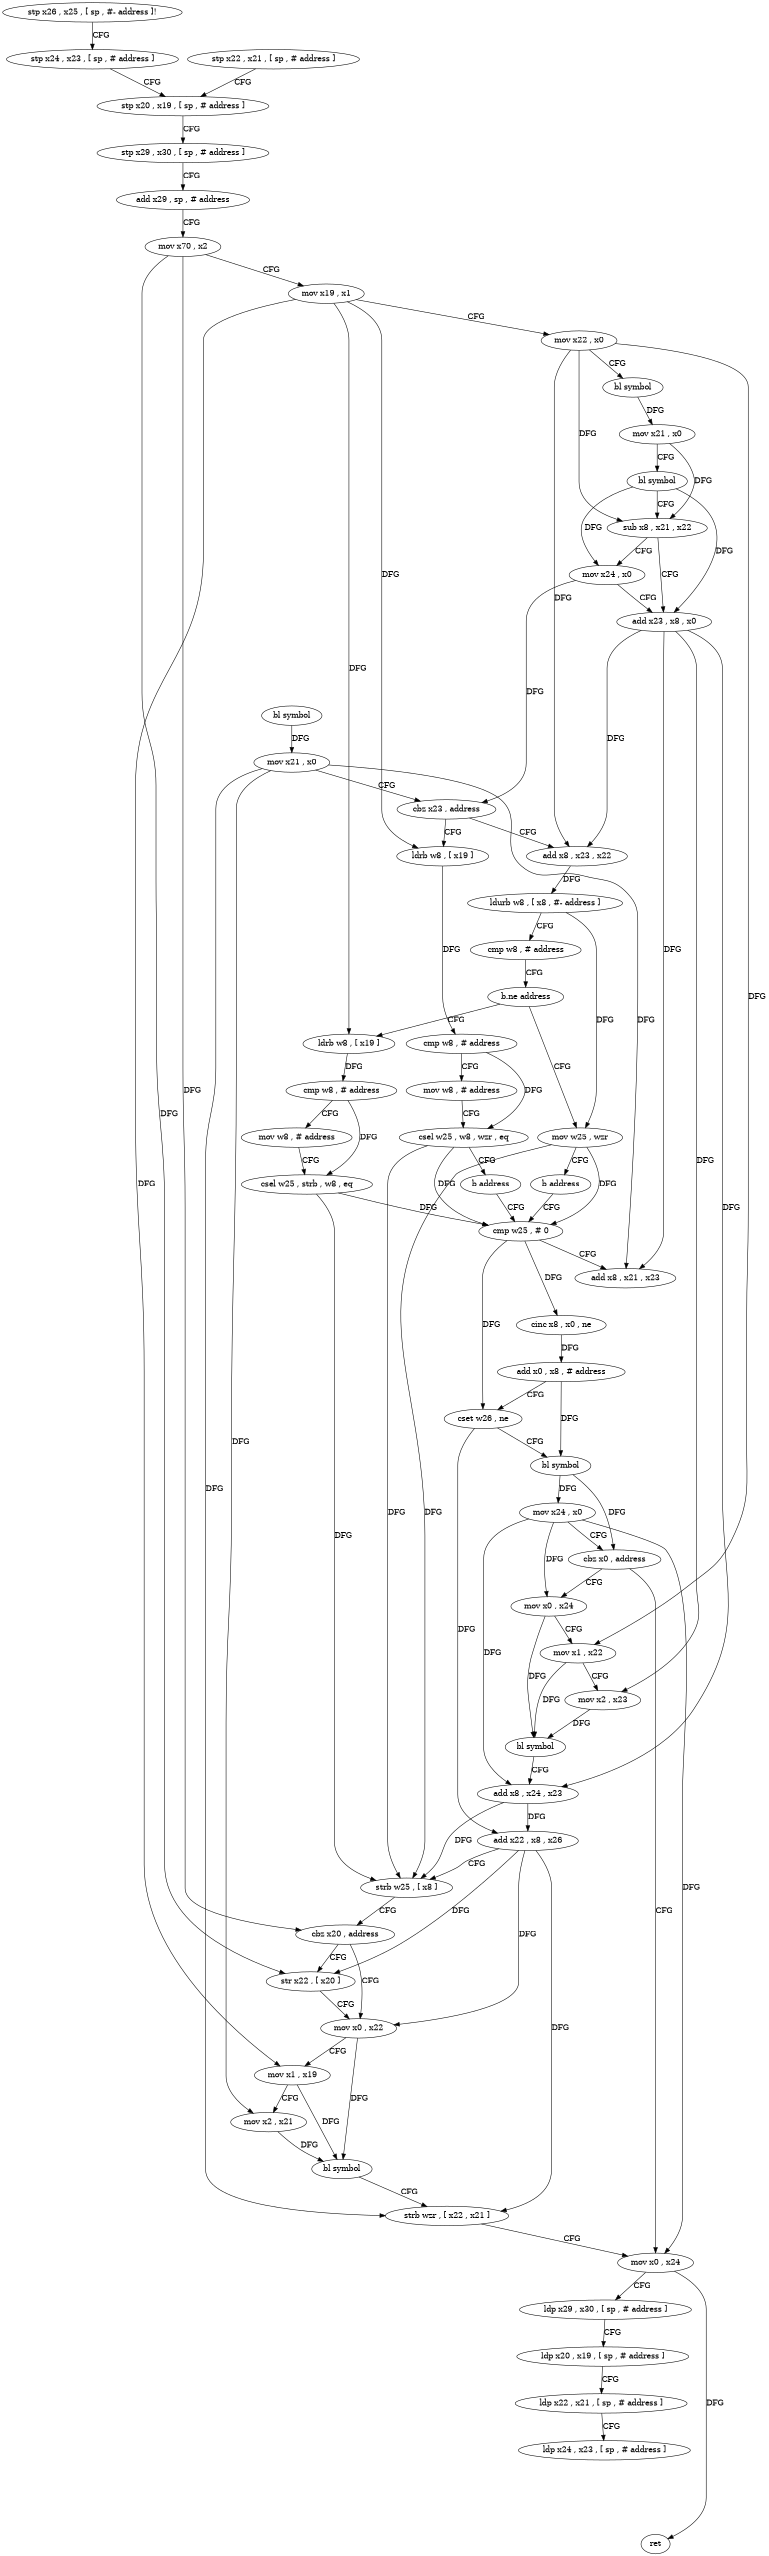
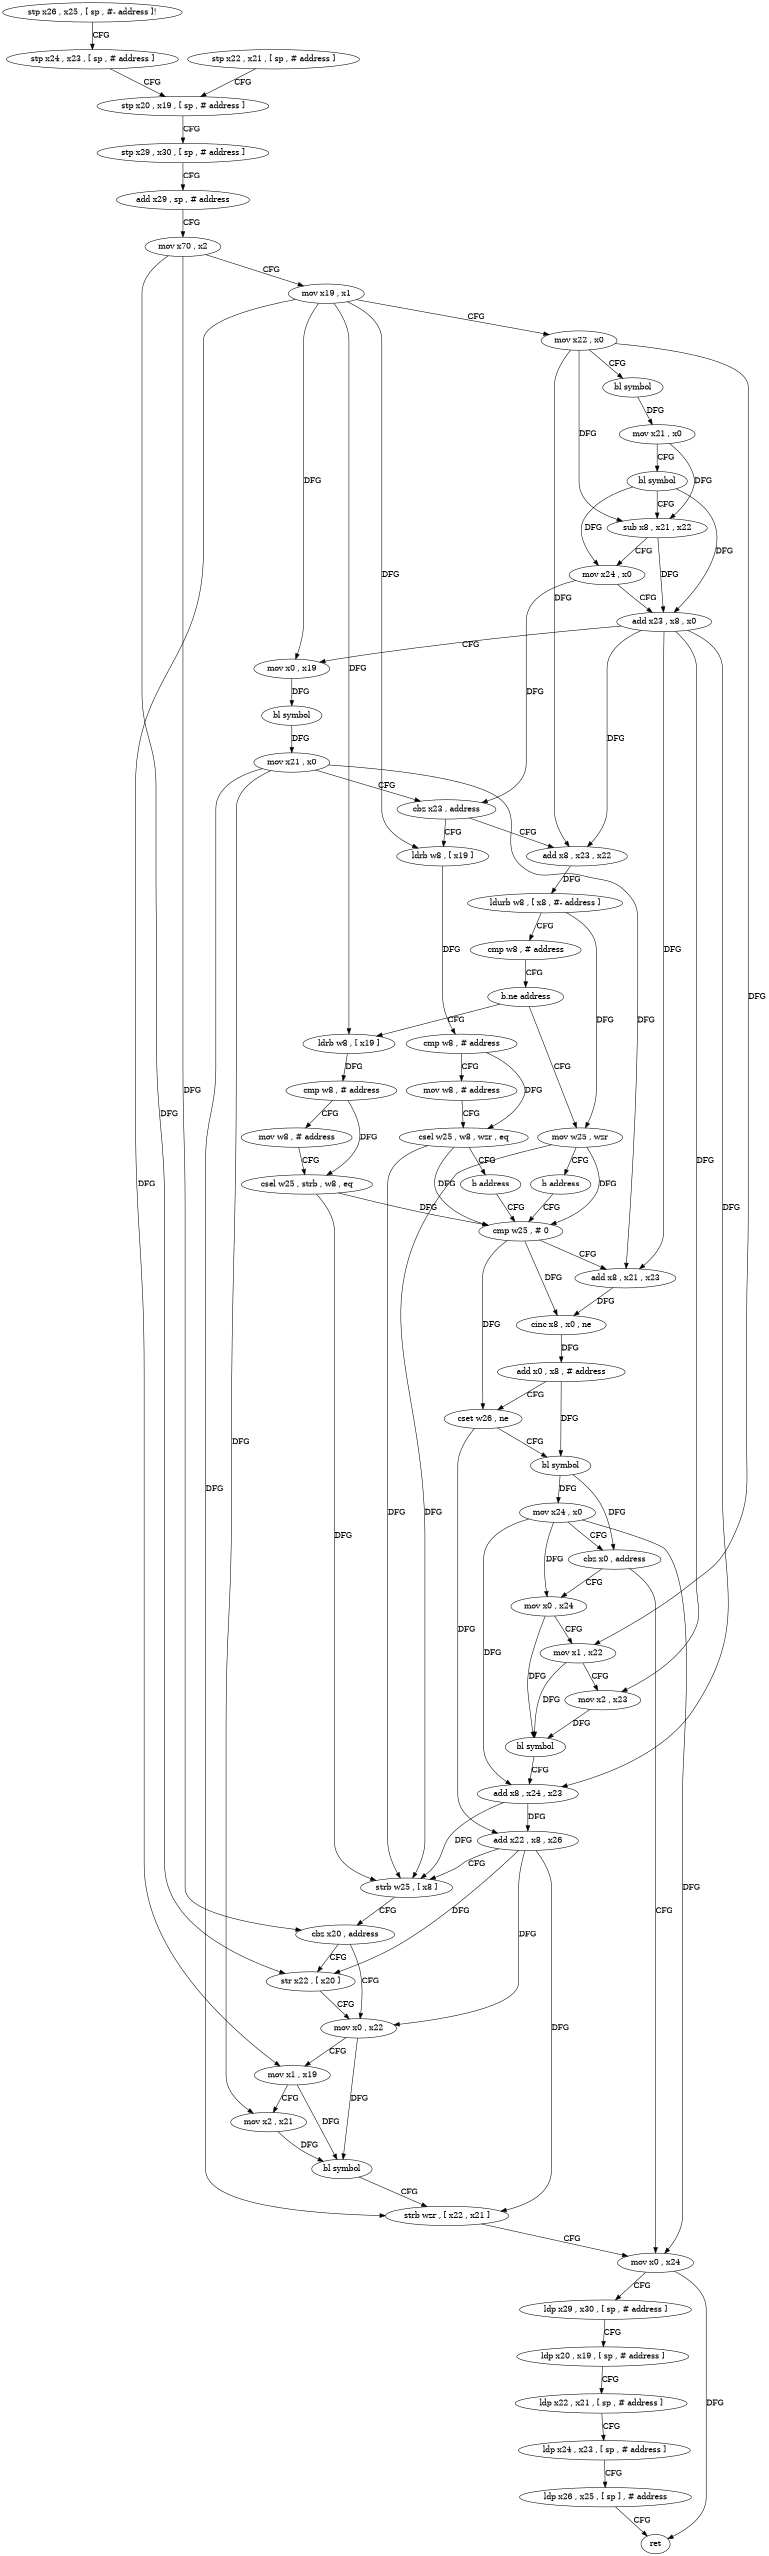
(670, 575) -> (670, 575)
none -> (292, 669)
none -> (596, 1300)
none -> (605, 2497)
